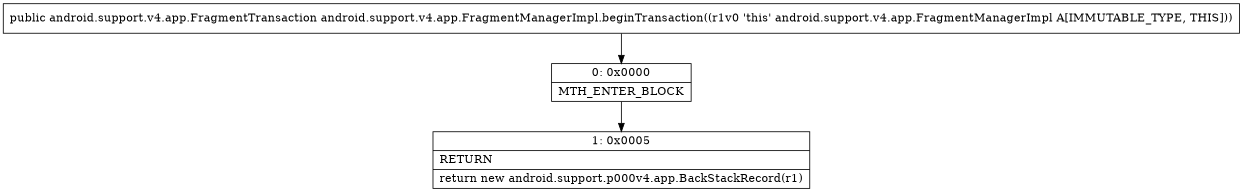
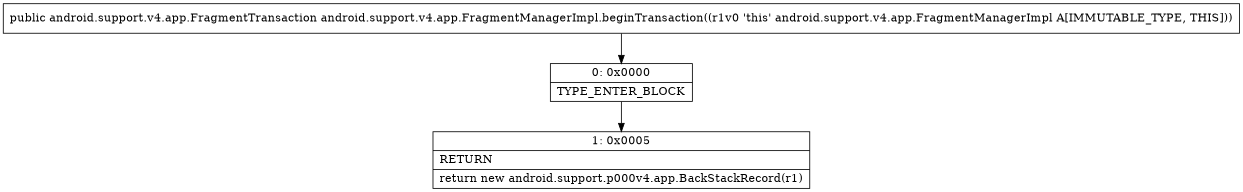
(621, 92) -> (621, 92)
